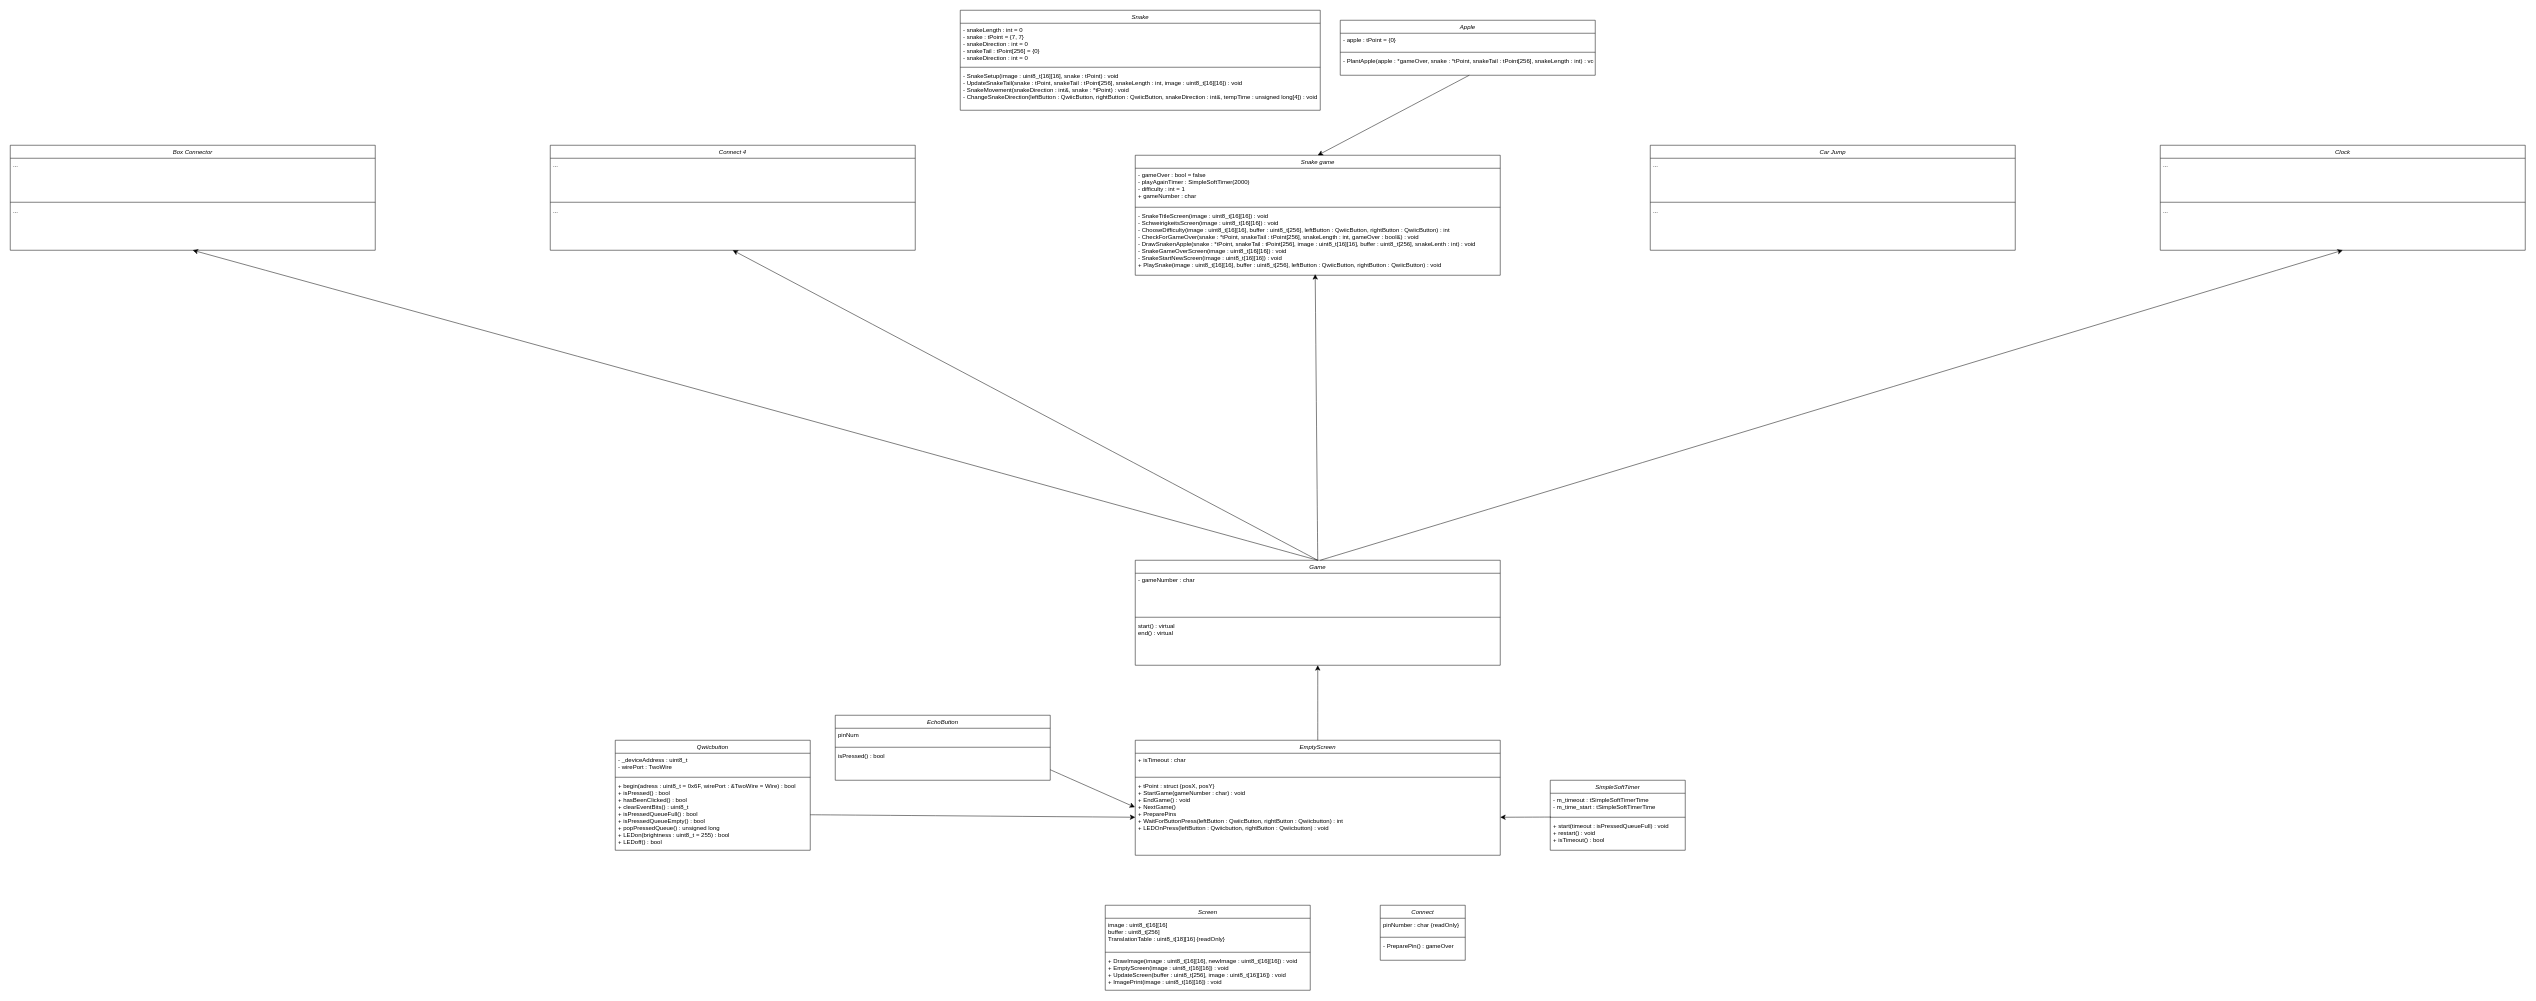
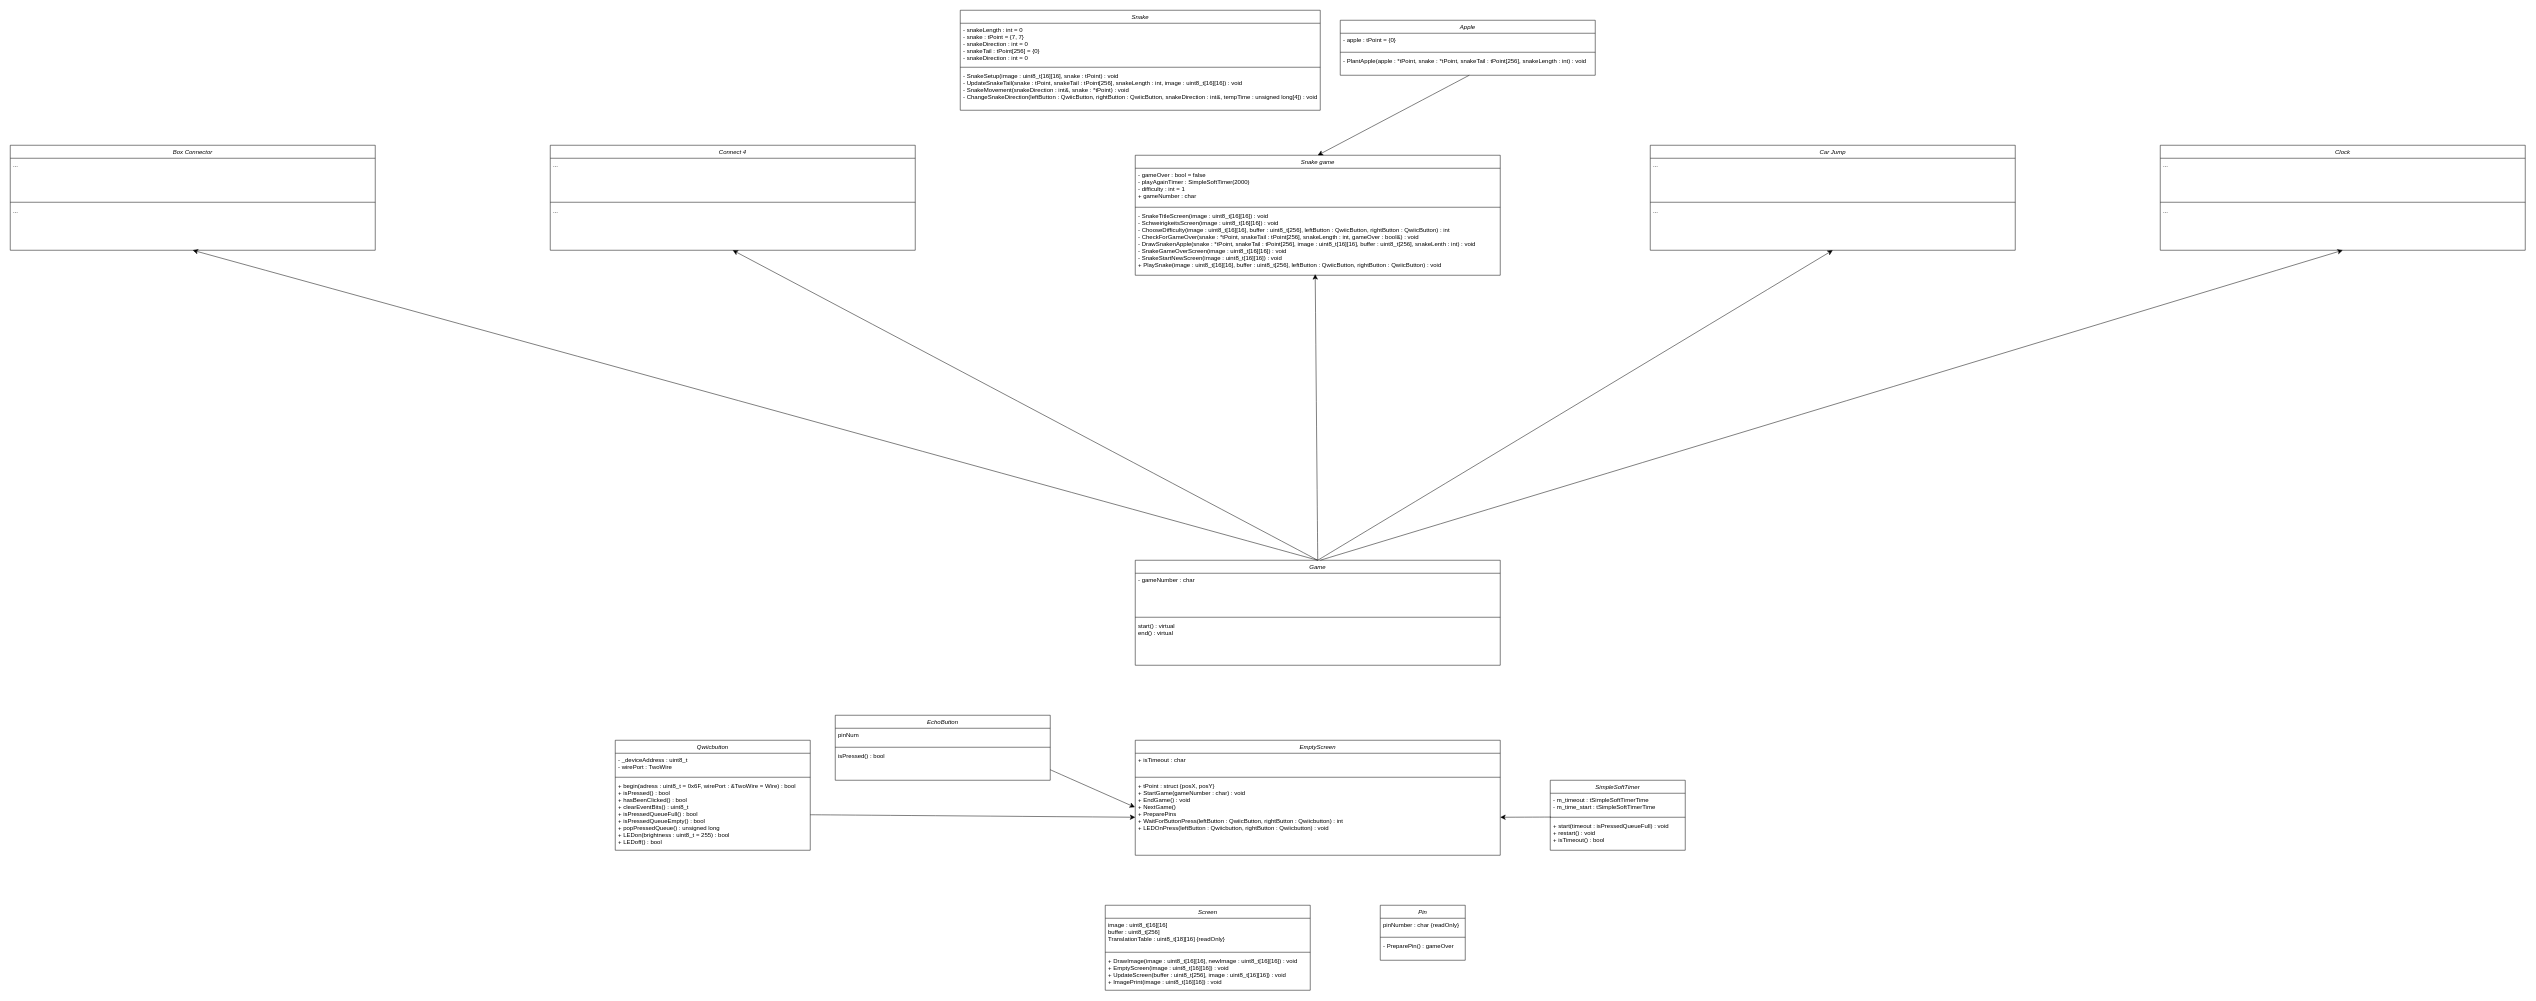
(1485, 61) -> (1481, 61)
none -> (1828, 253)
(1318, 670) -> none
(1423, 912) -> (1423, 912)
